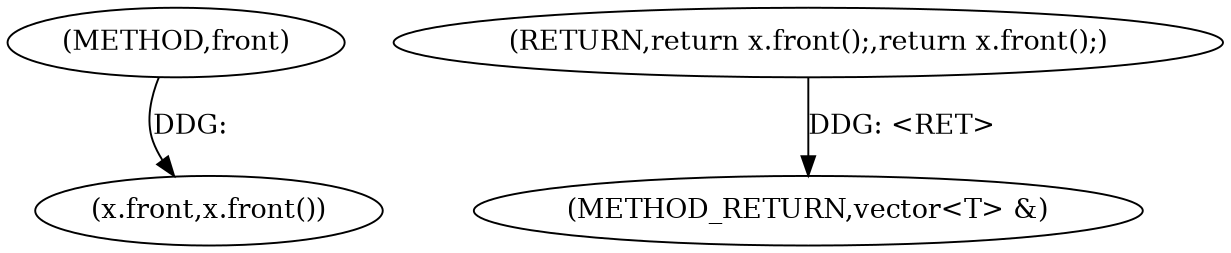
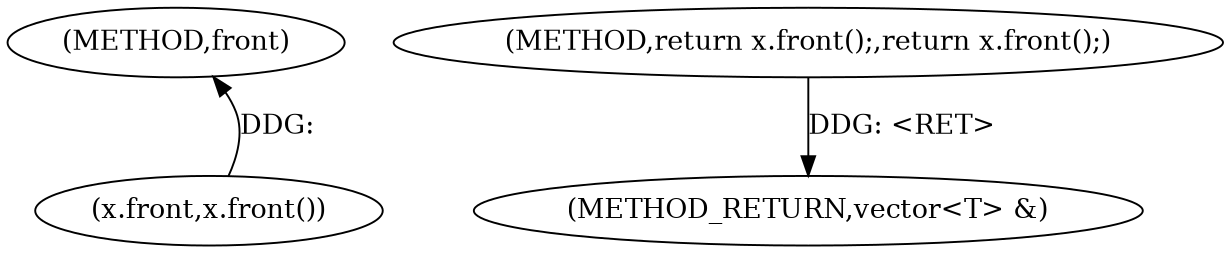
(808, 43) -> (808, 43)
(150, 119) -> (239, 134)
